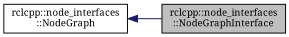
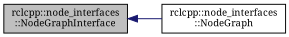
(150, 19) -> (150, 19)
